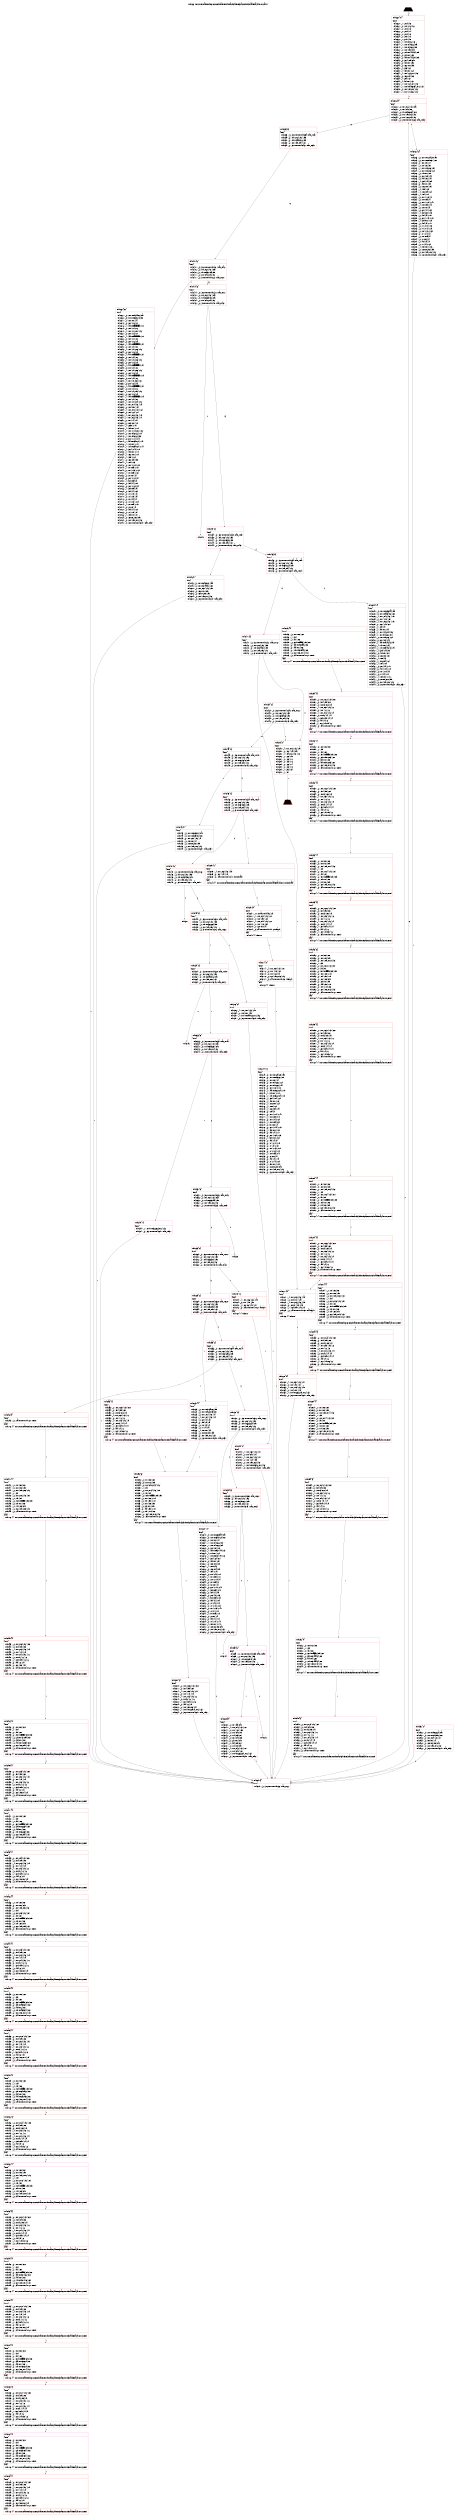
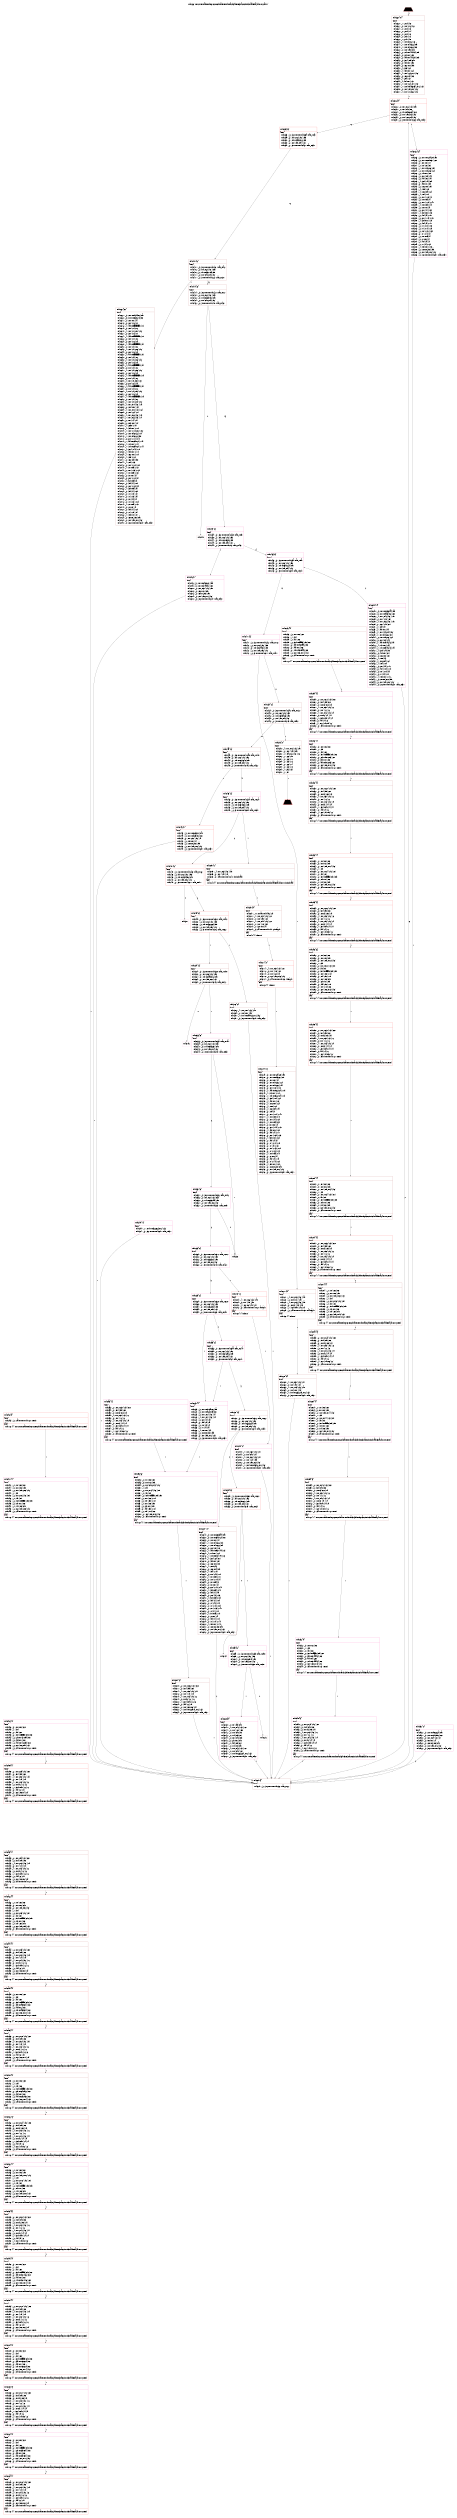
(324, 602) -> (339, 581)
(298, 689) -> (271, 679)
none -> (350, 1011)
(182, 1137) -> (228, 1154)
(316, 1283) -> (355, 1280)
(143, 1391) -> (218, 1381)
(276, 1476) -> (292, 1769)
(46, 1656) -> none
(46, 1827) -> none
